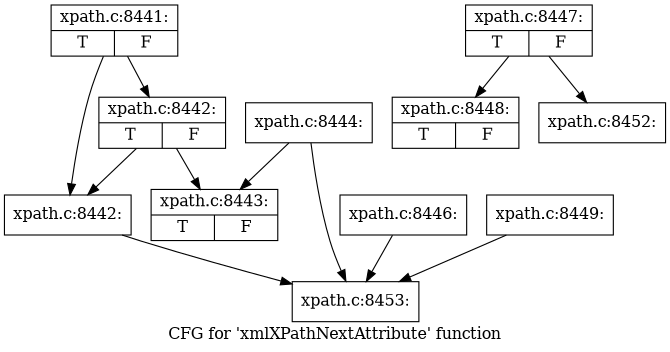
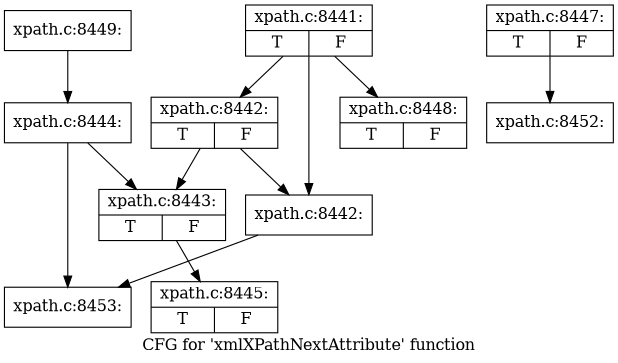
(496, 72) -> (352, 73)
(403, 215) -> none
(458, 256) -> (68, 71)
none -> (214, 307)
